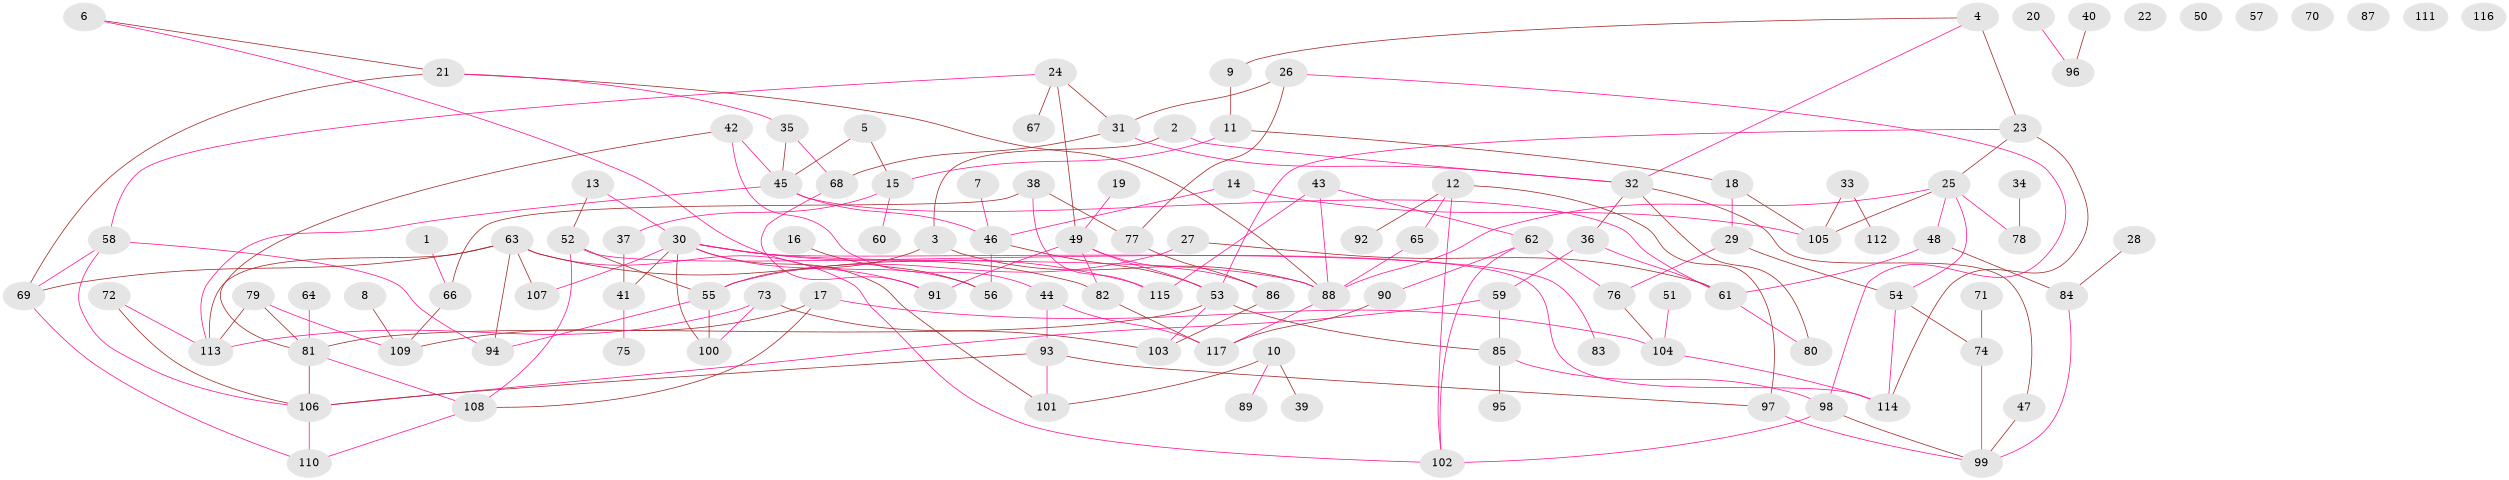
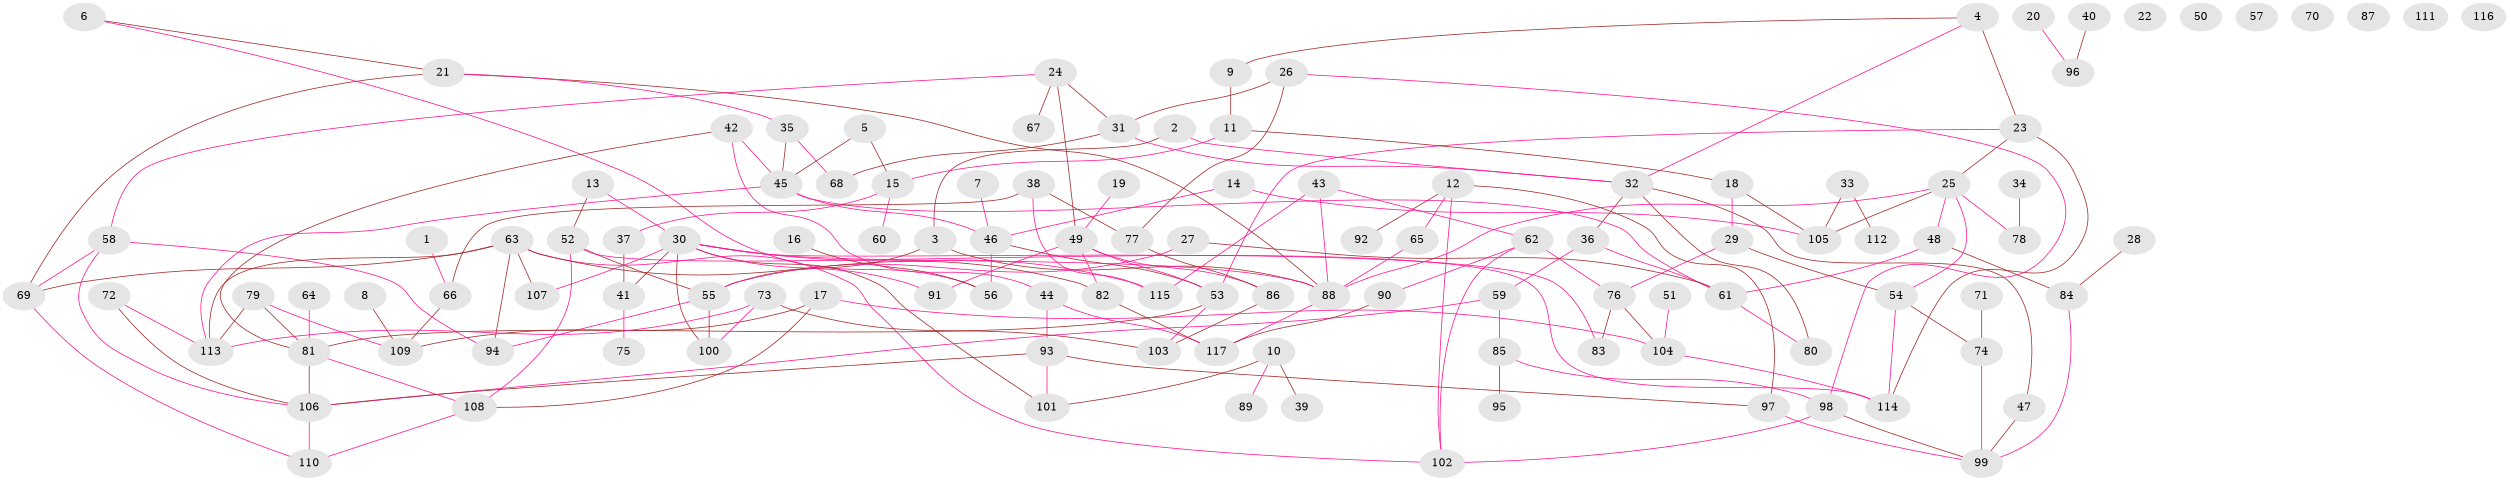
(799, 277) -> none
none -> (1607, 324)
(1355, 335) -> none
